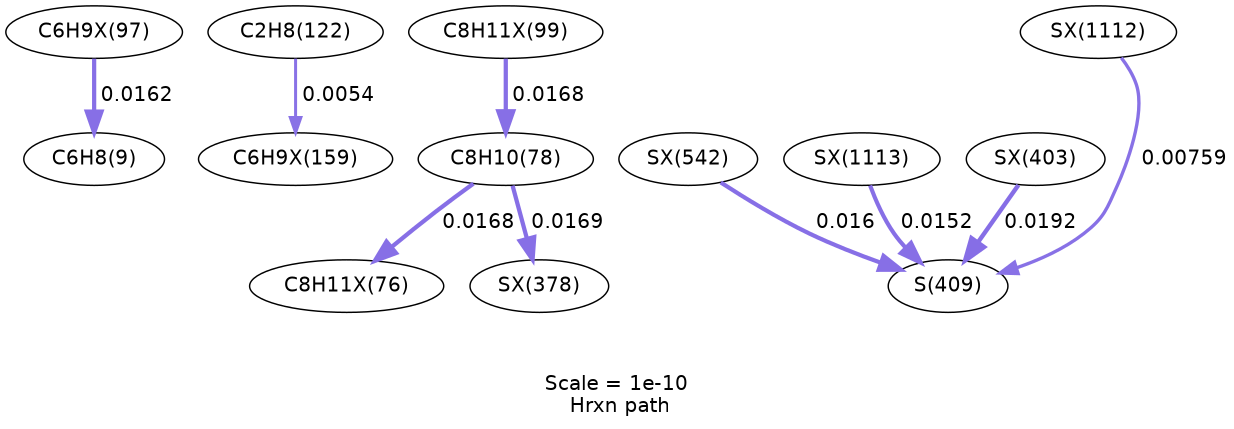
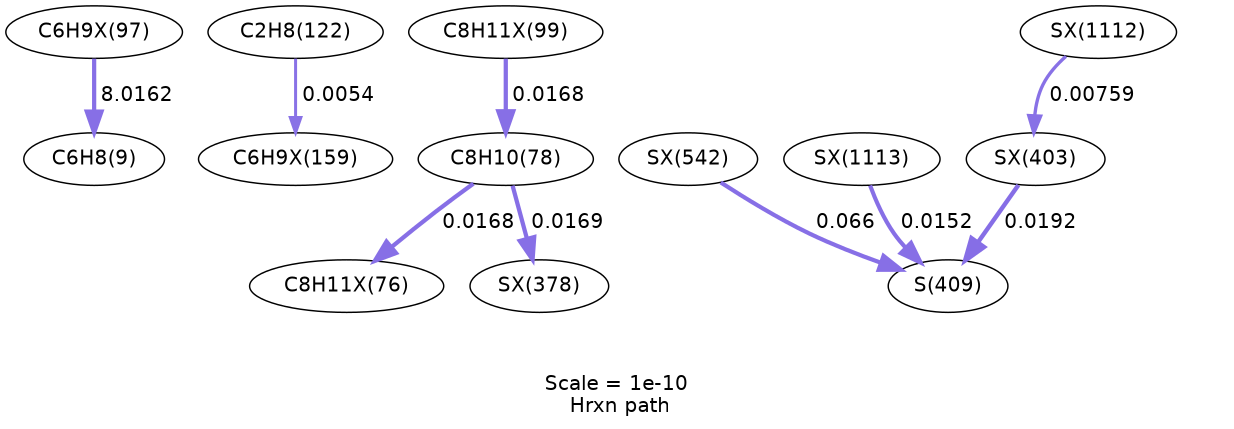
(134, 96) -> (134, 96)
(1117, 186) -> (1044, 83)
(843, 223) -> (843, 223)
